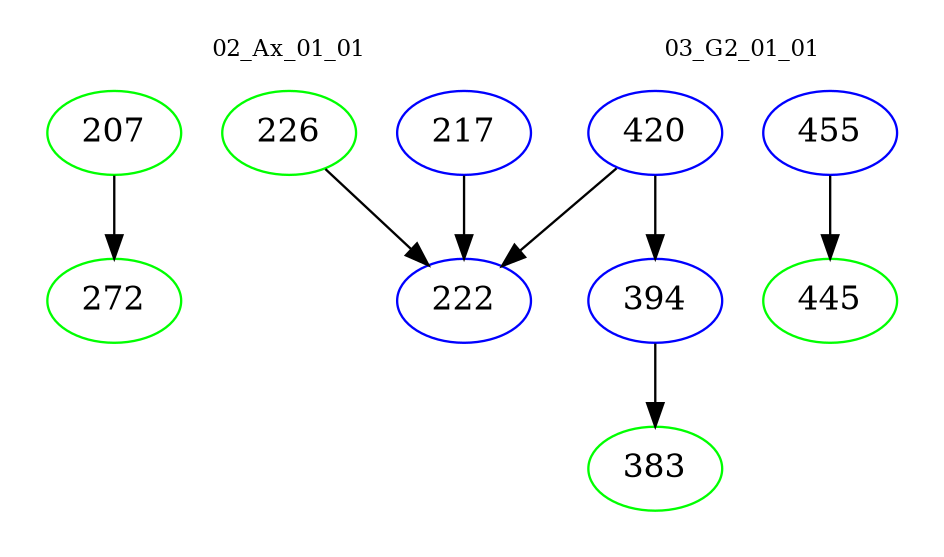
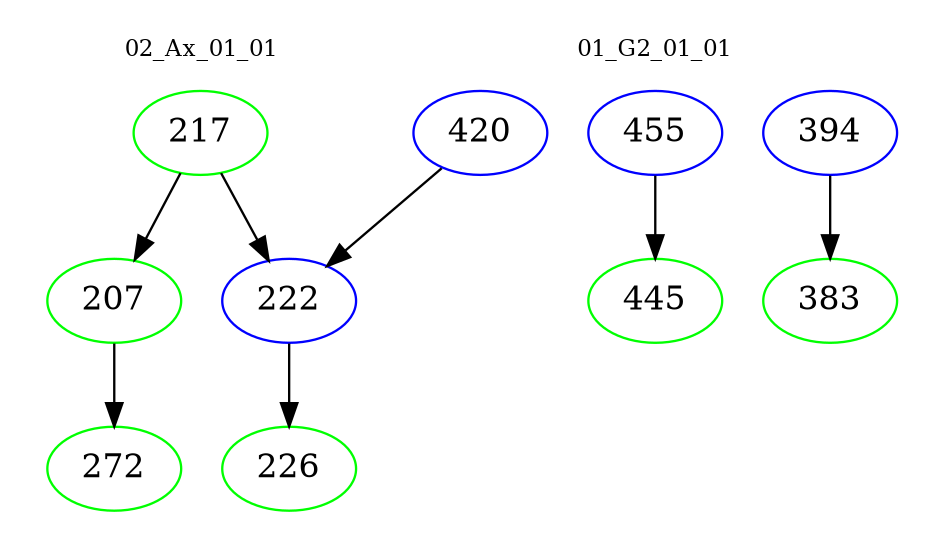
(743, 50) -> (655, 50)
(464, 133) -> (201, 133)
(655, 205) -> none
none -> (163, 206)
(368, 209) -> (289, 373)
